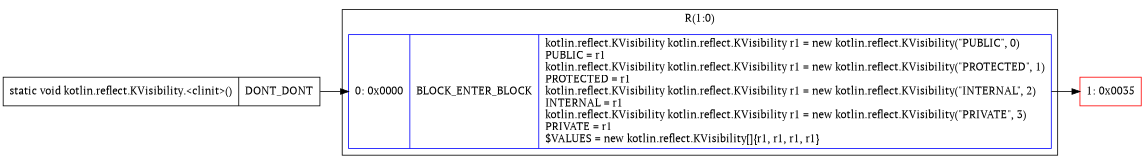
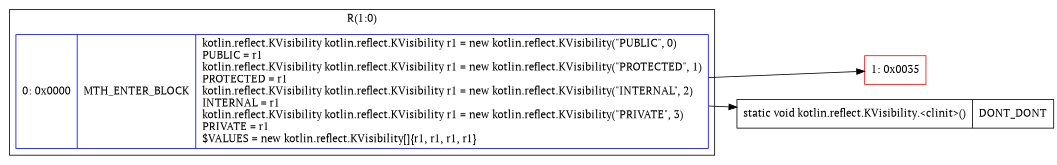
(474, 91) -> (136, 91)
(330, 92) -> (720, 106)
